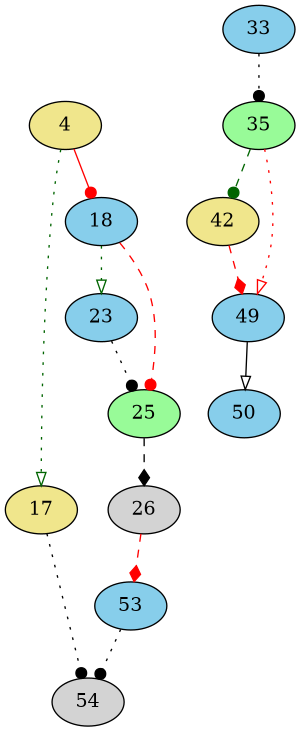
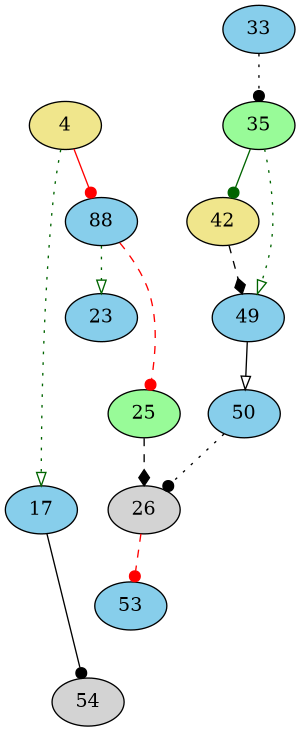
(243, 168) -> (243, 168)
(273, 215) -> (273, 215)
(101, 222) -> (101, 222)
(234, 262) -> (234, 262)
(121, 361) -> none
none -> (198, 458)
(41, 510) -> (41, 510)
(138, 552) -> (138, 552)
(63, 601) -> (63, 601)
(112, 649) -> none
